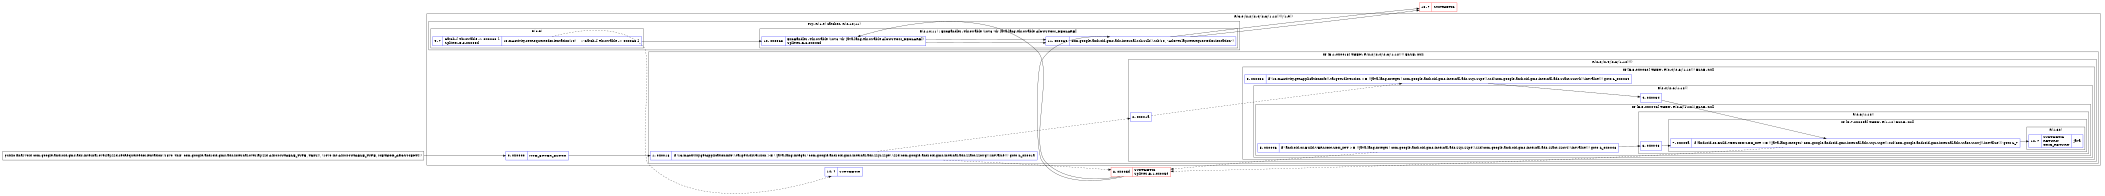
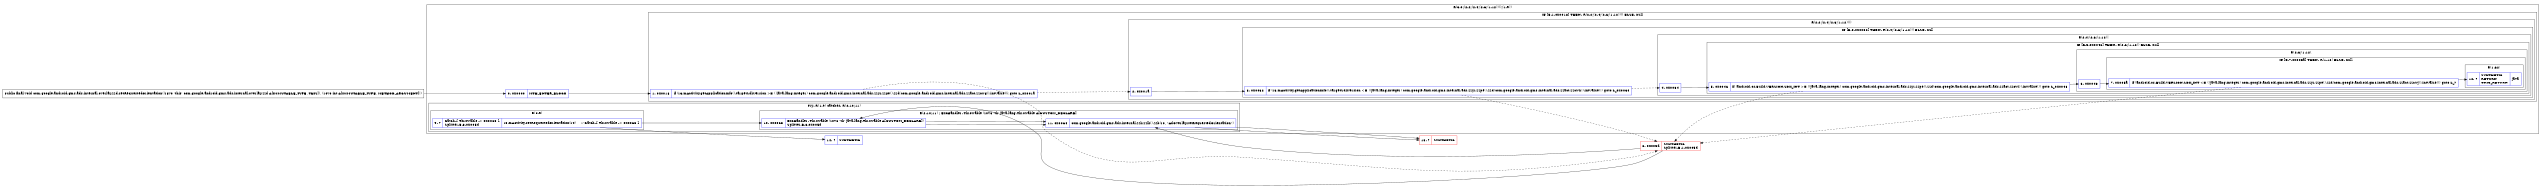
(1563, 90) -> (1644, 88)
(1275, 99) -> (1197, 91)
none -> (1559, 115)
(1735, 117) -> (1694, 88)
(646, 152) -> (733, 135)
